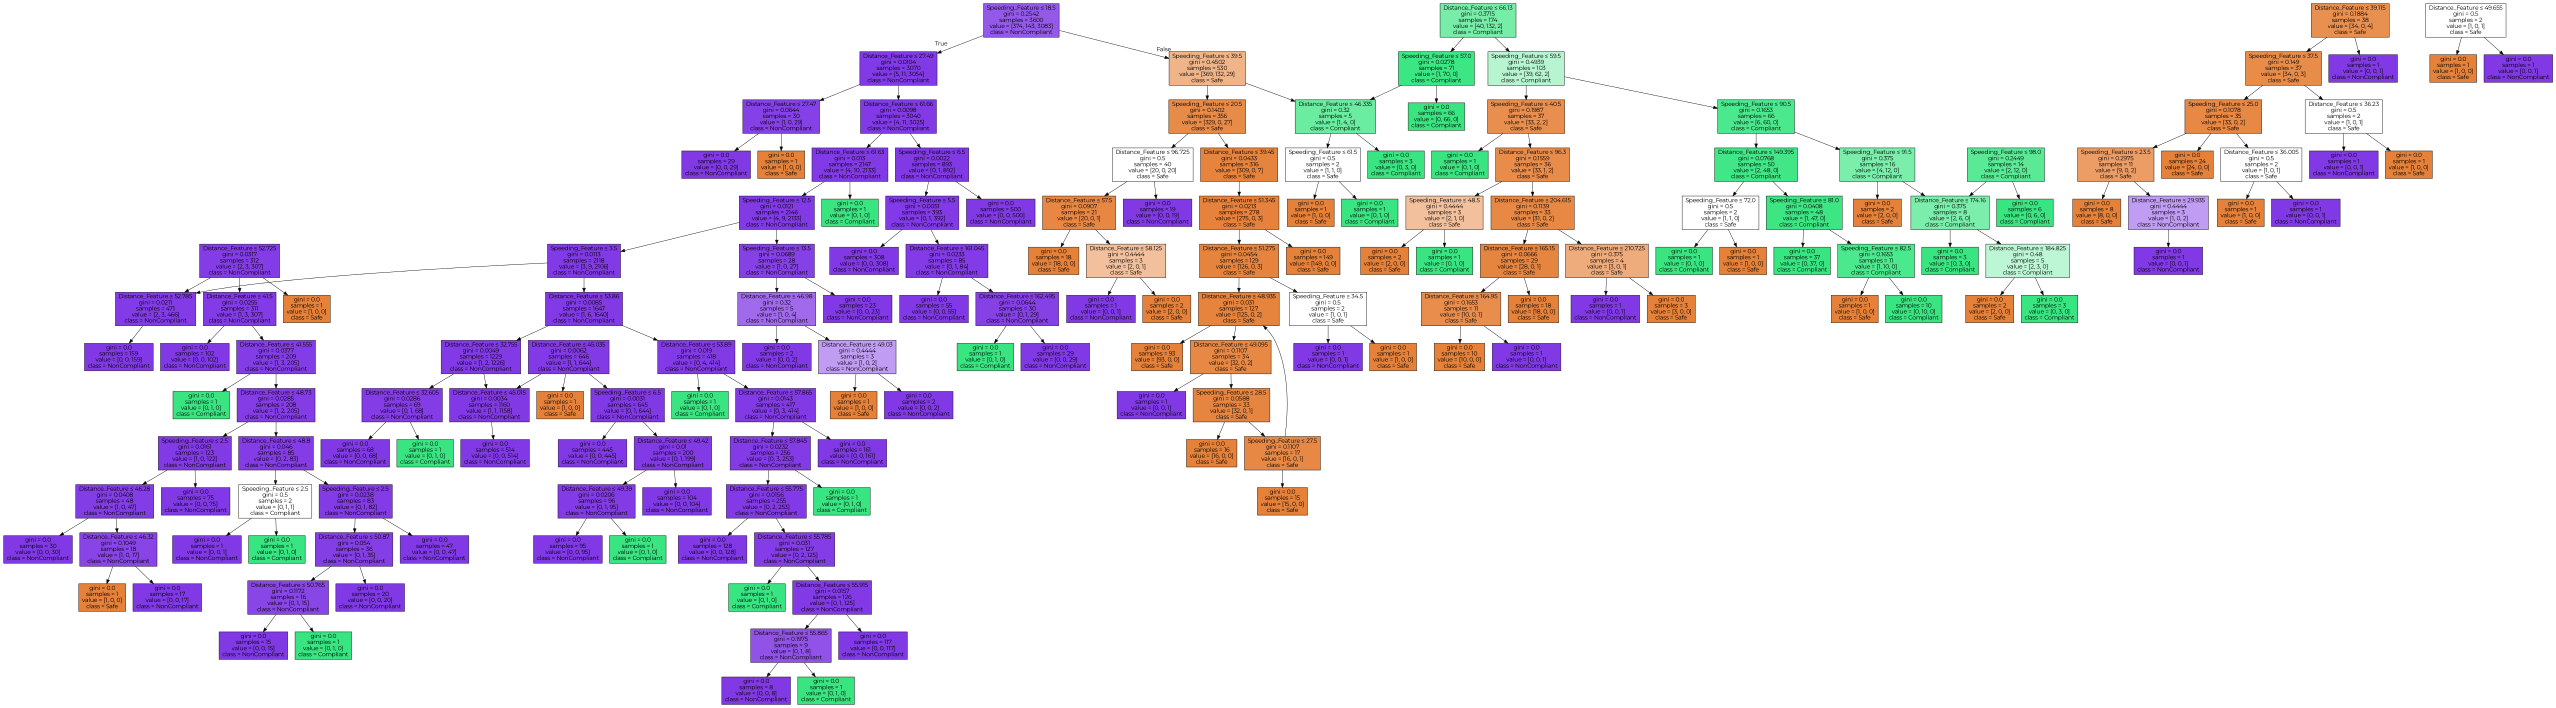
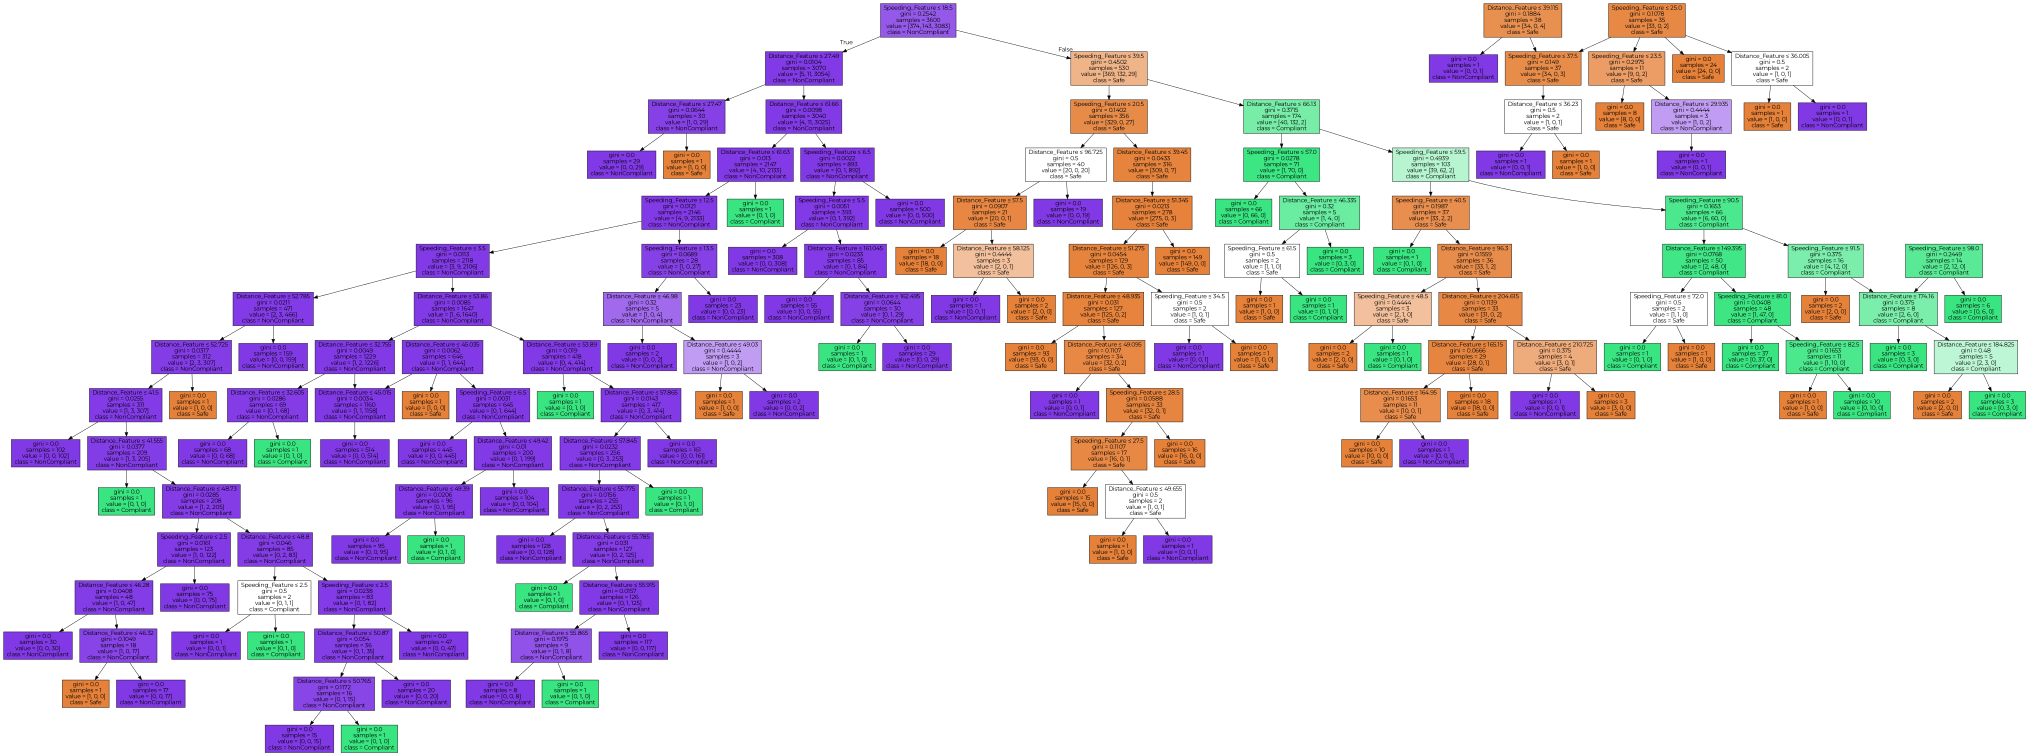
(1268, 91) -> (1193, 92)
(2255, 91) -> (1597, 44)
(199, 284) -> (234, 332)
(1286, 380) -> (1126, 476)
